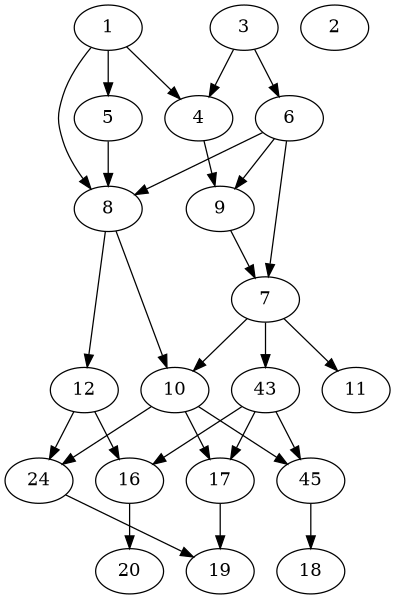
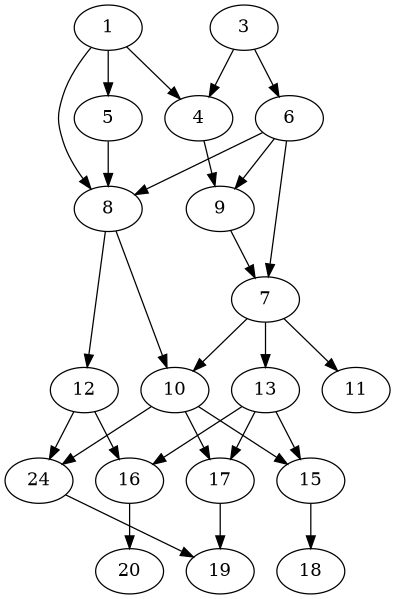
(335, 28) -> none
(266, 390) -> (266, 390)
(311, 481) -> (311, 481)
